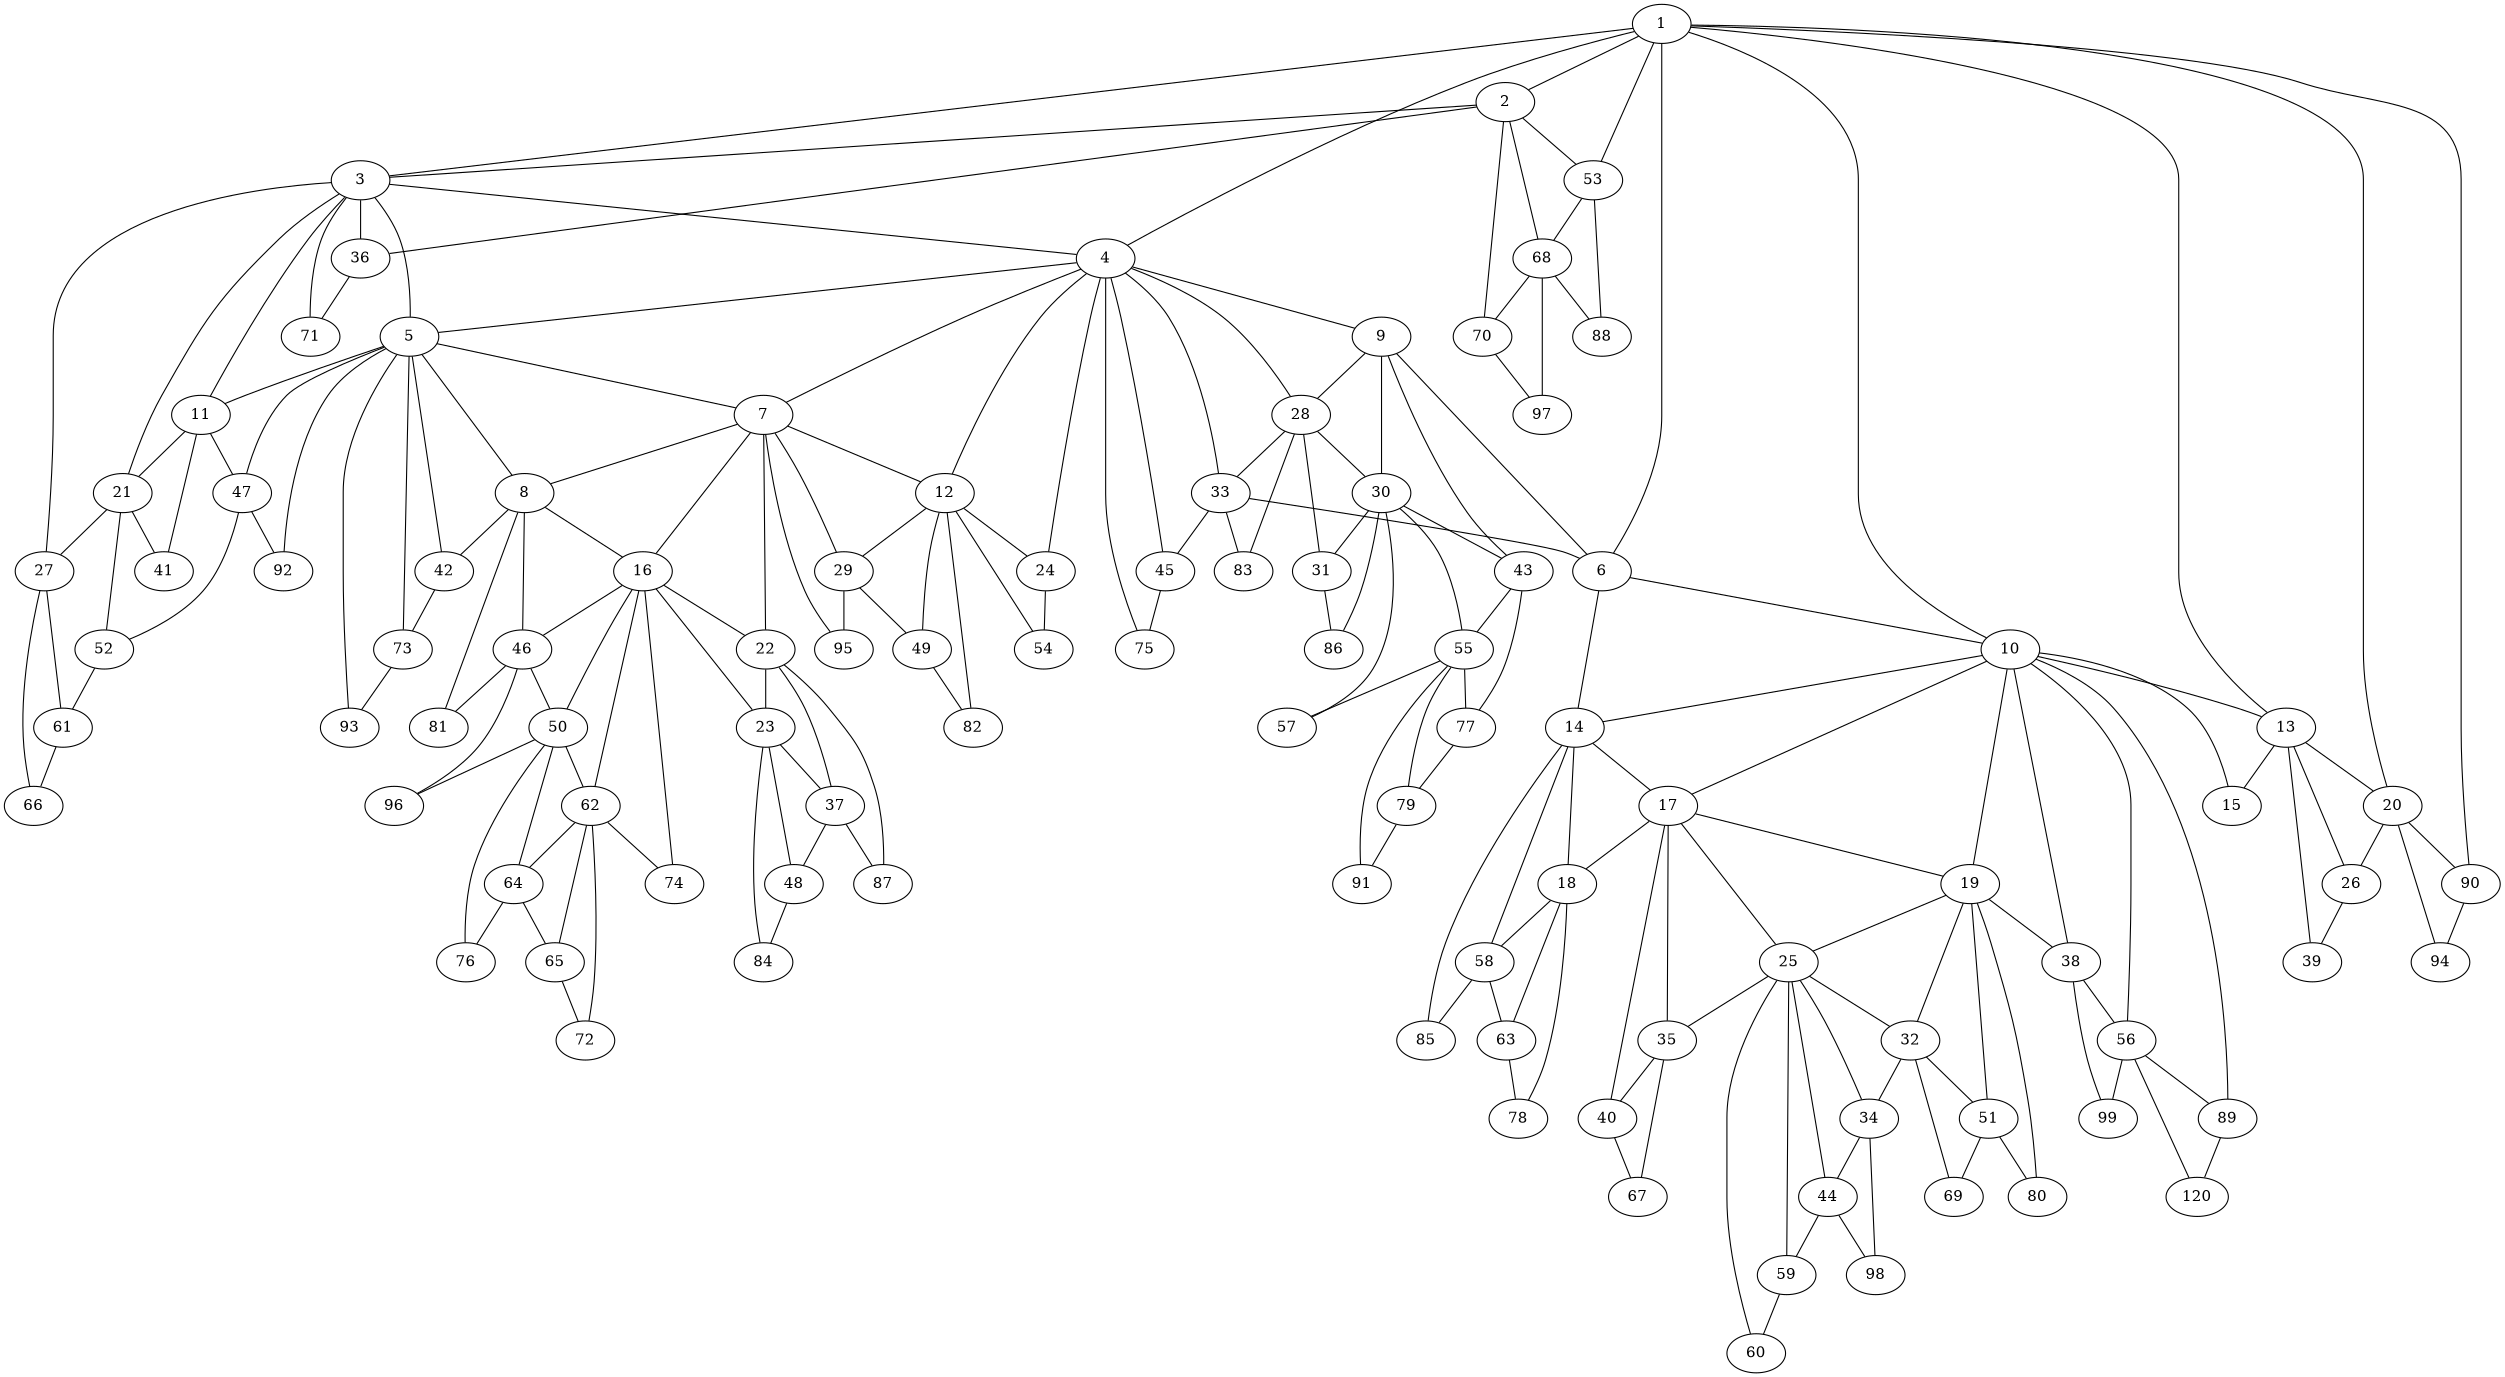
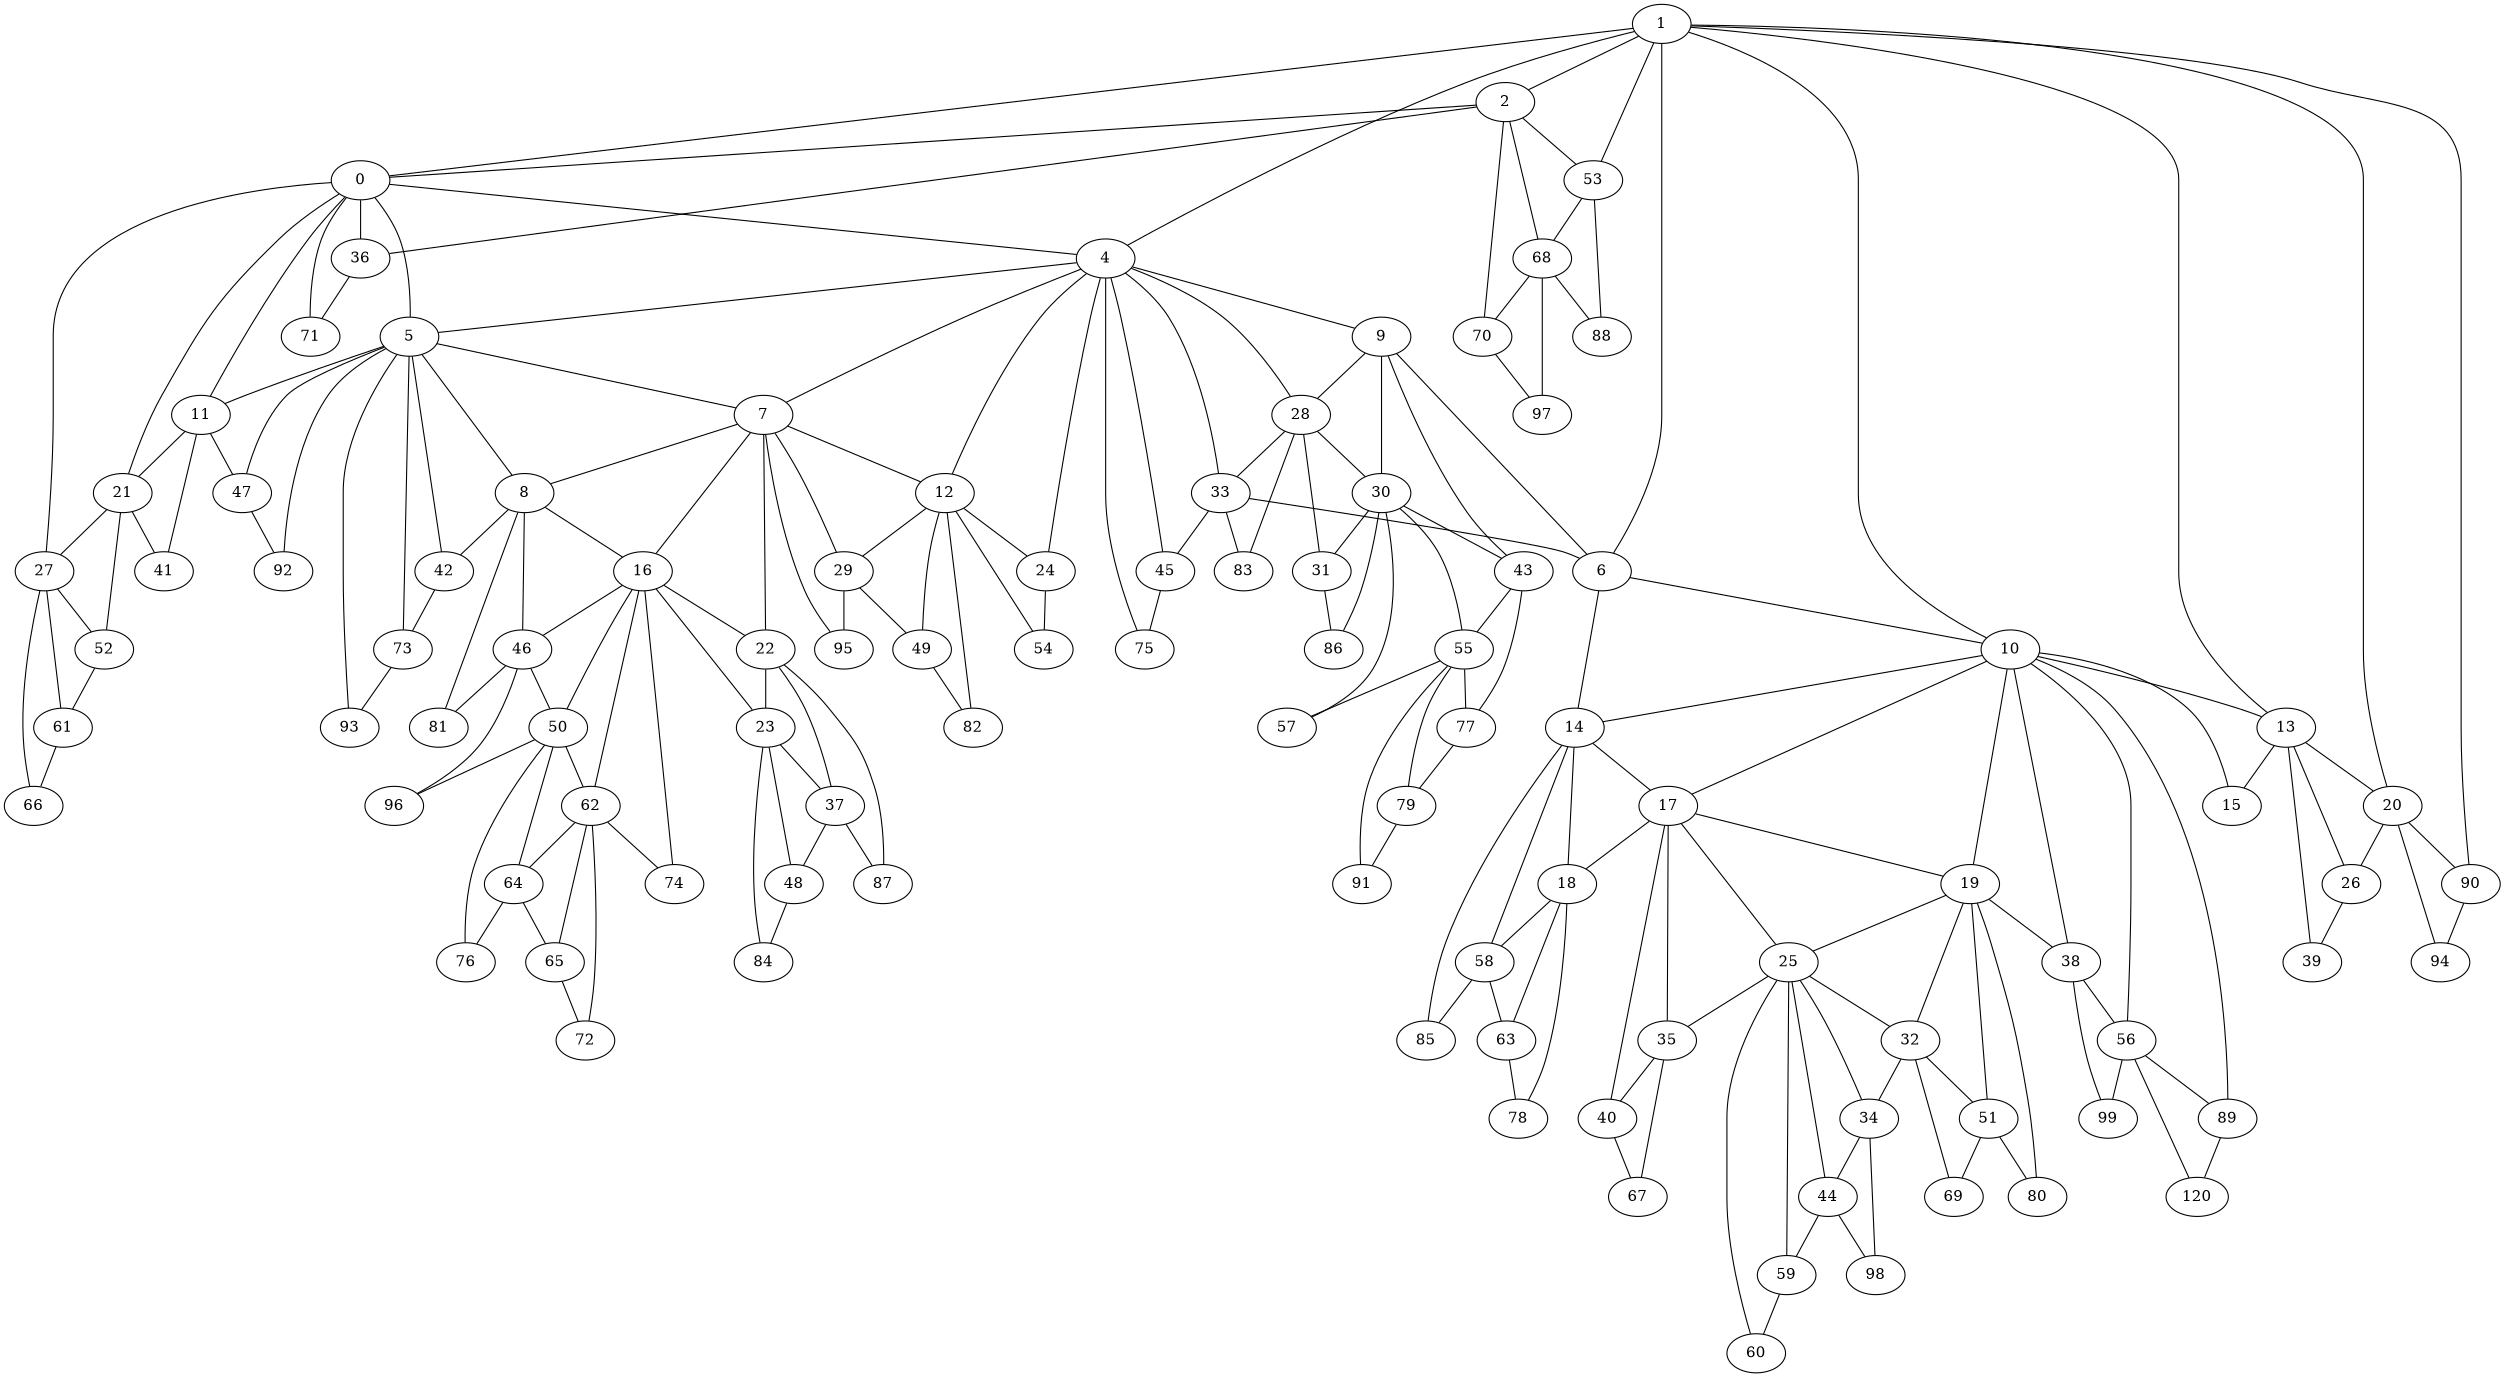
(361, 180) -> (361, 180)
(202, 592) -> (74, 610)
